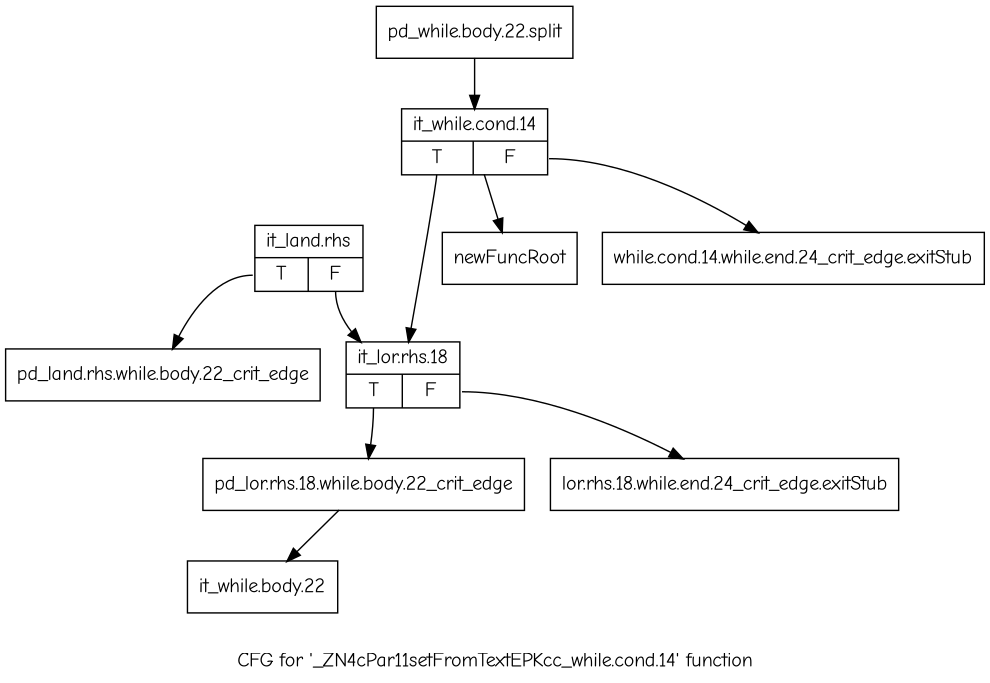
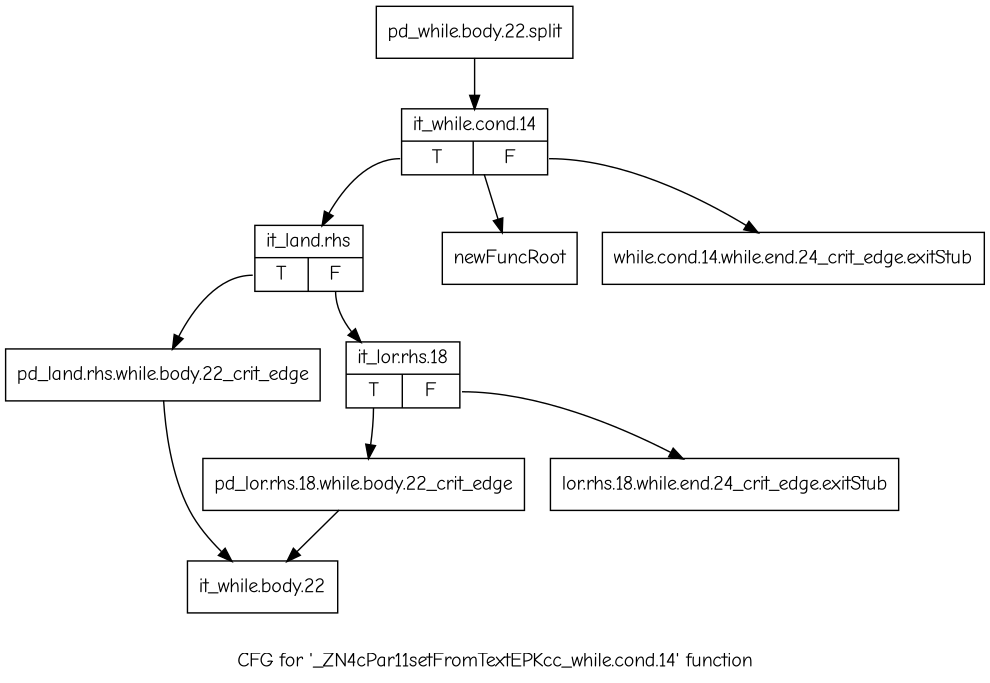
(424, 252) -> (358, 177)
none -> (178, 482)
